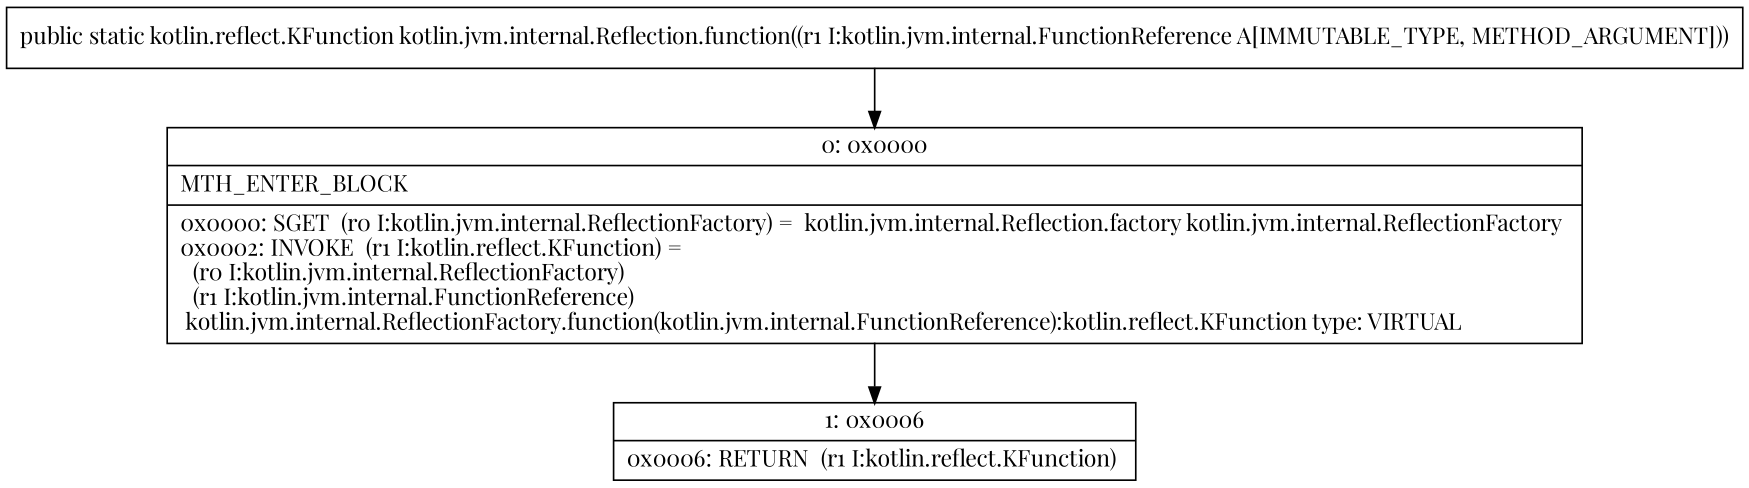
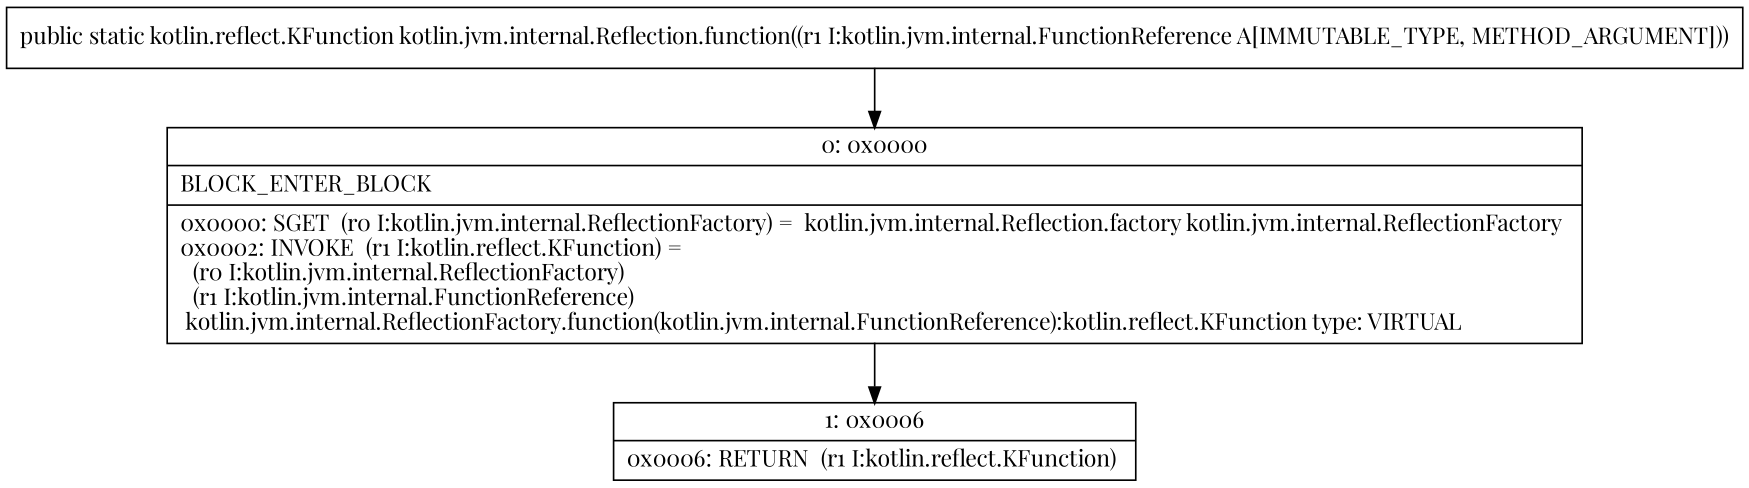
(295, 184) -> (306, 184)
